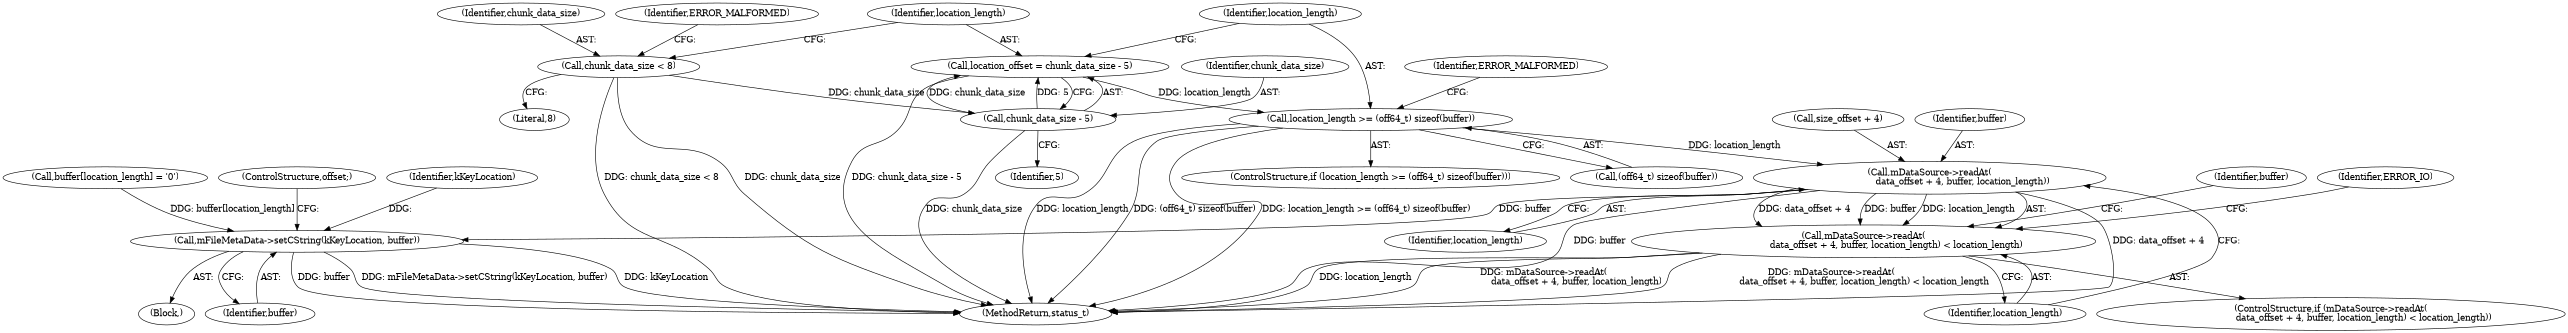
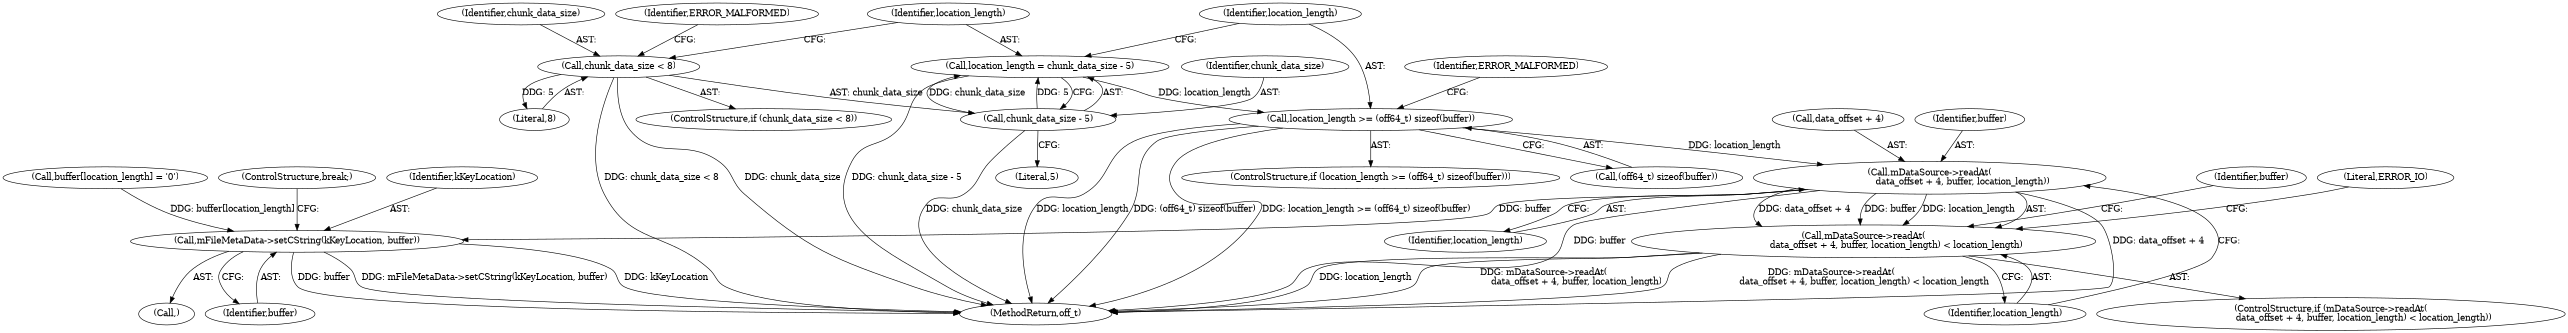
(1040, 67) -> (1040, 67)
none -> (560, 91)
(538, 93) -> (538, 93)
(876, 93) -> (876, 93)
none -> (764, 120)
(1838, 120) -> (1838, 120)
(297, 178) -> (297, 178)
(1037, 178) -> (1037, 178)
(2386, 178) -> (2386, 178)
(401, 210) -> (401, 210)
(167, 314) -> (167, 314)
(1036, 314) -> (1036, 314)
